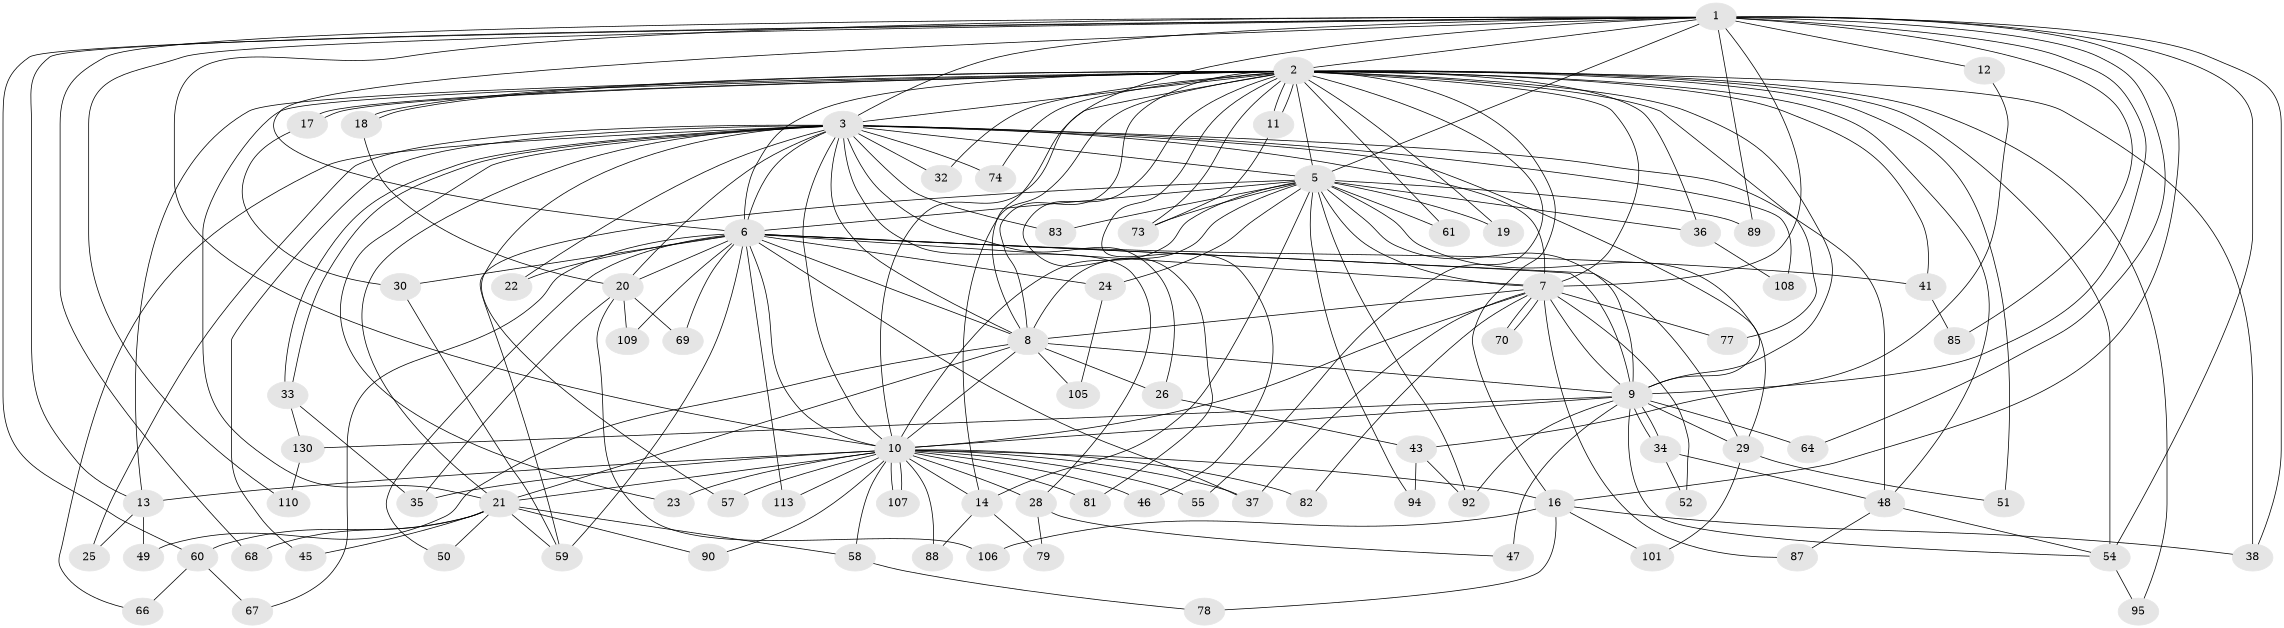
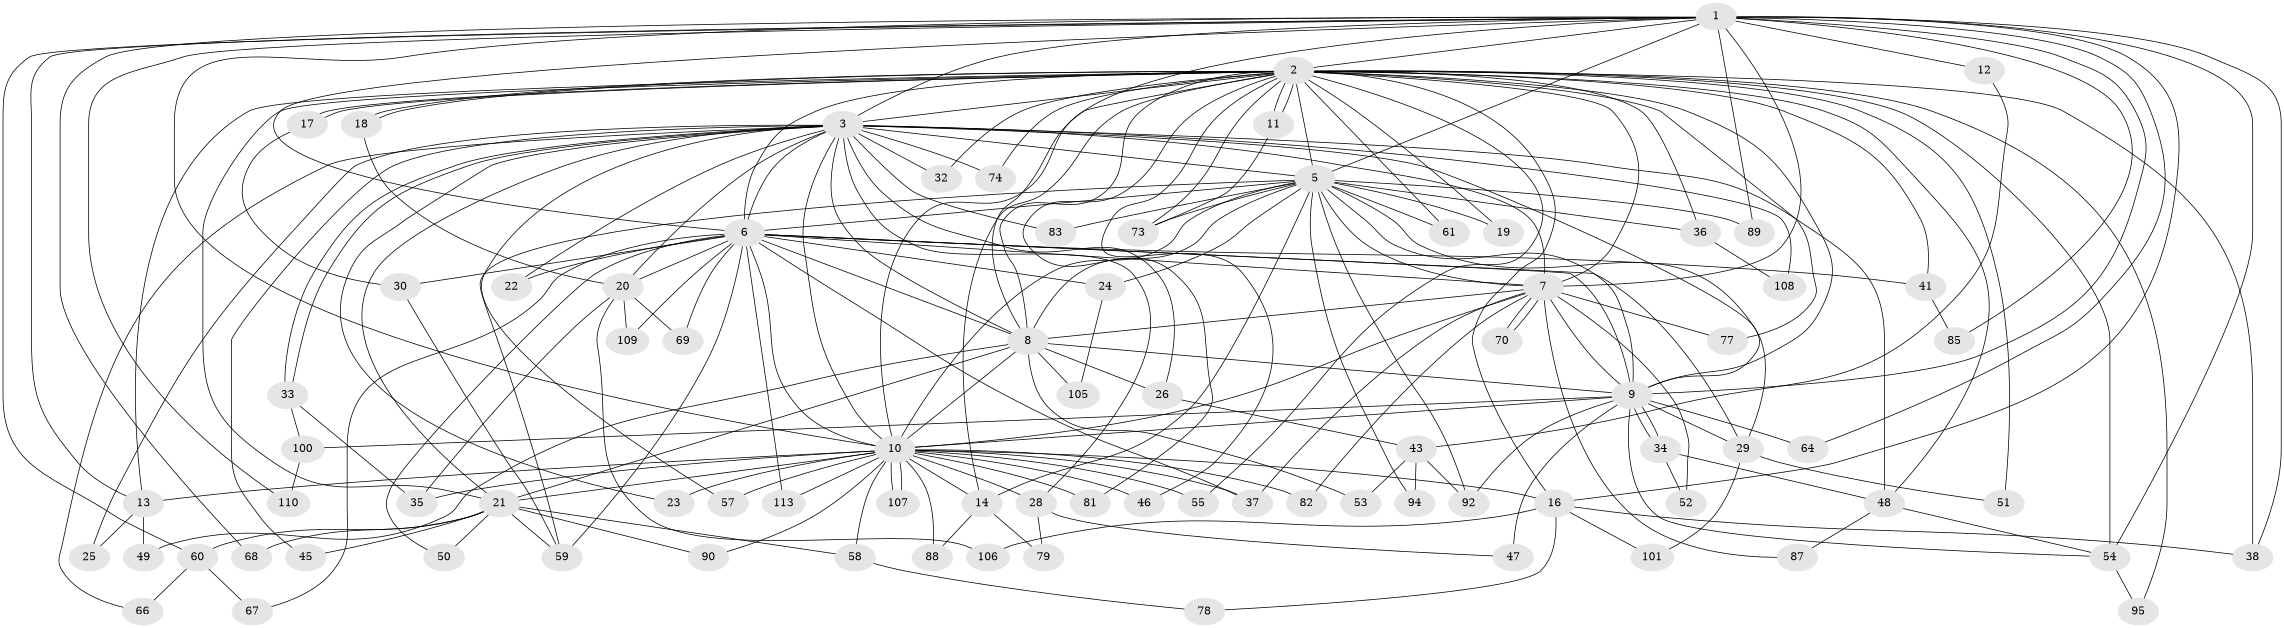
(303, 449) -> (303, 449)
none -> (1361, 503)
